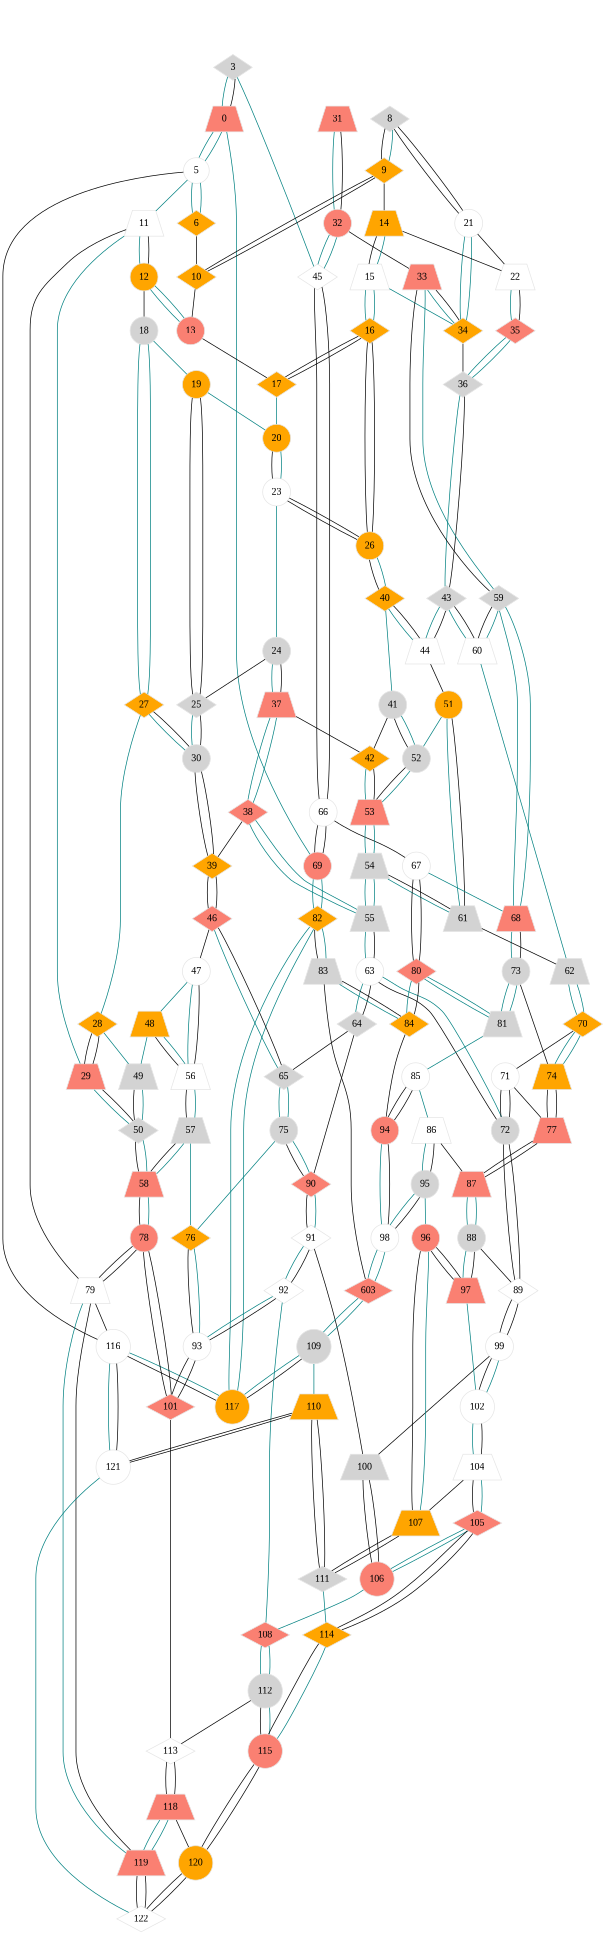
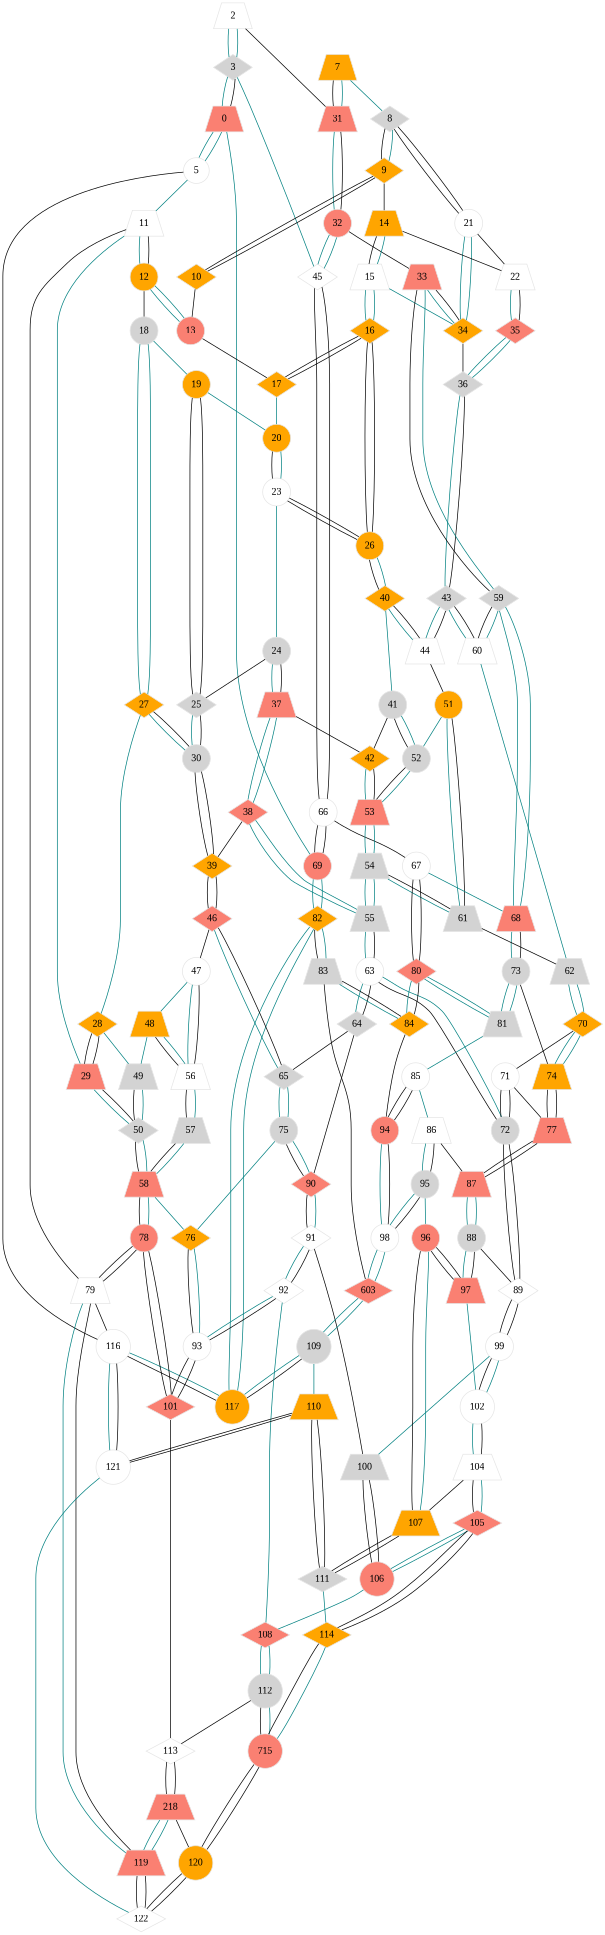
none -> (233, 16)
none -> (338, 67)
(196, 223) -> none
(191, 1184) -> (169, 1213)
(434, 1405) -> (434, 1405)
(265, 1751) -> (265, 1751)
(171, 1807) -> (171, 1807)
